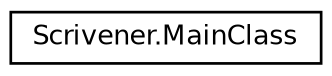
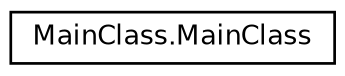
(166, 38) -> (173, 38)
